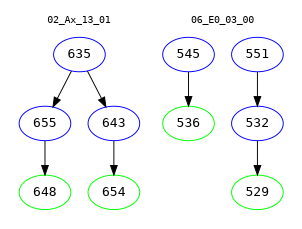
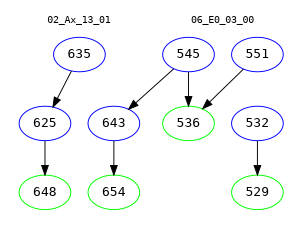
(257, 84) -> (227, 86)
(94, 85) -> (161, 80)
(45, 123) -> (45, 123)
